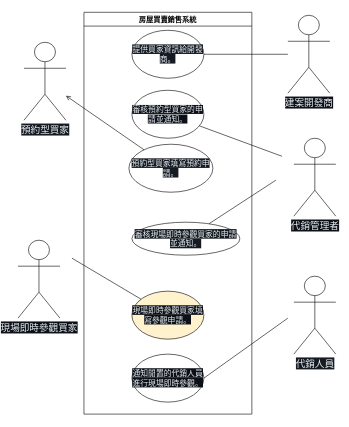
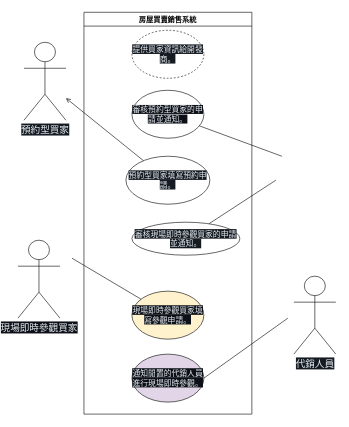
(168, 54) -> (168, 54)
(246, 54) -> none
(309, 54) -> none
(171, 168) -> (168, 180)
(315, 177) -> none
(168, 378) -> (168, 378)
